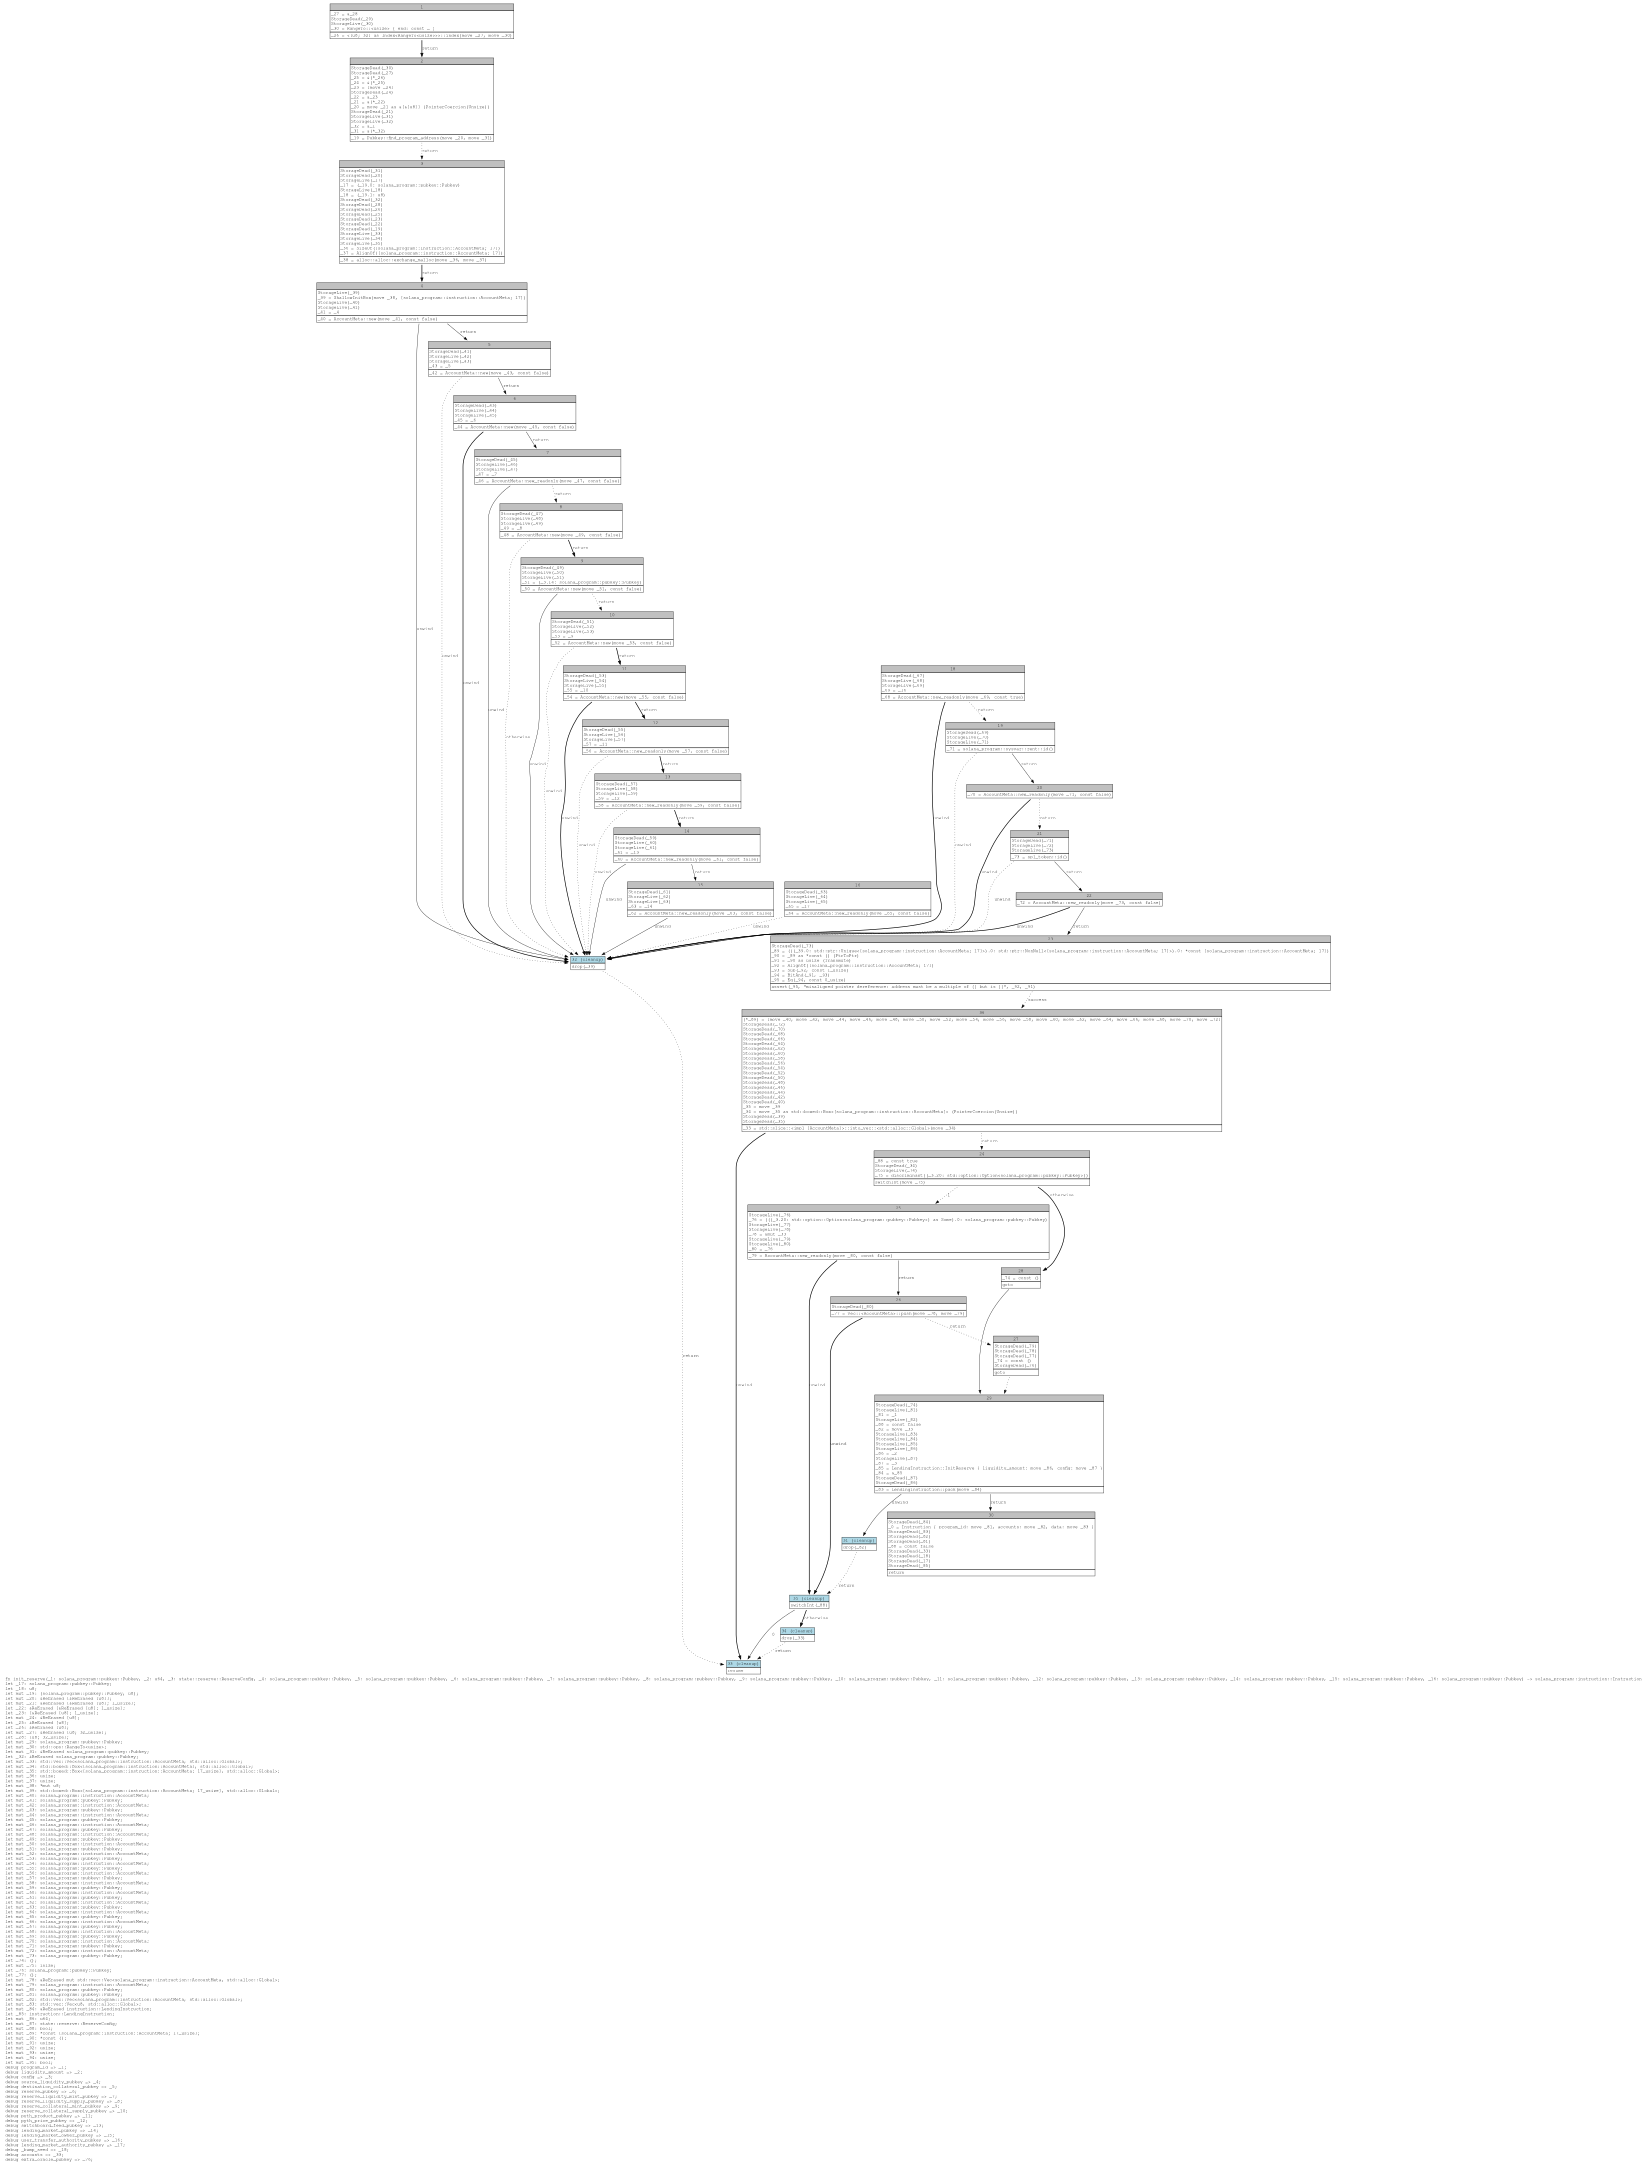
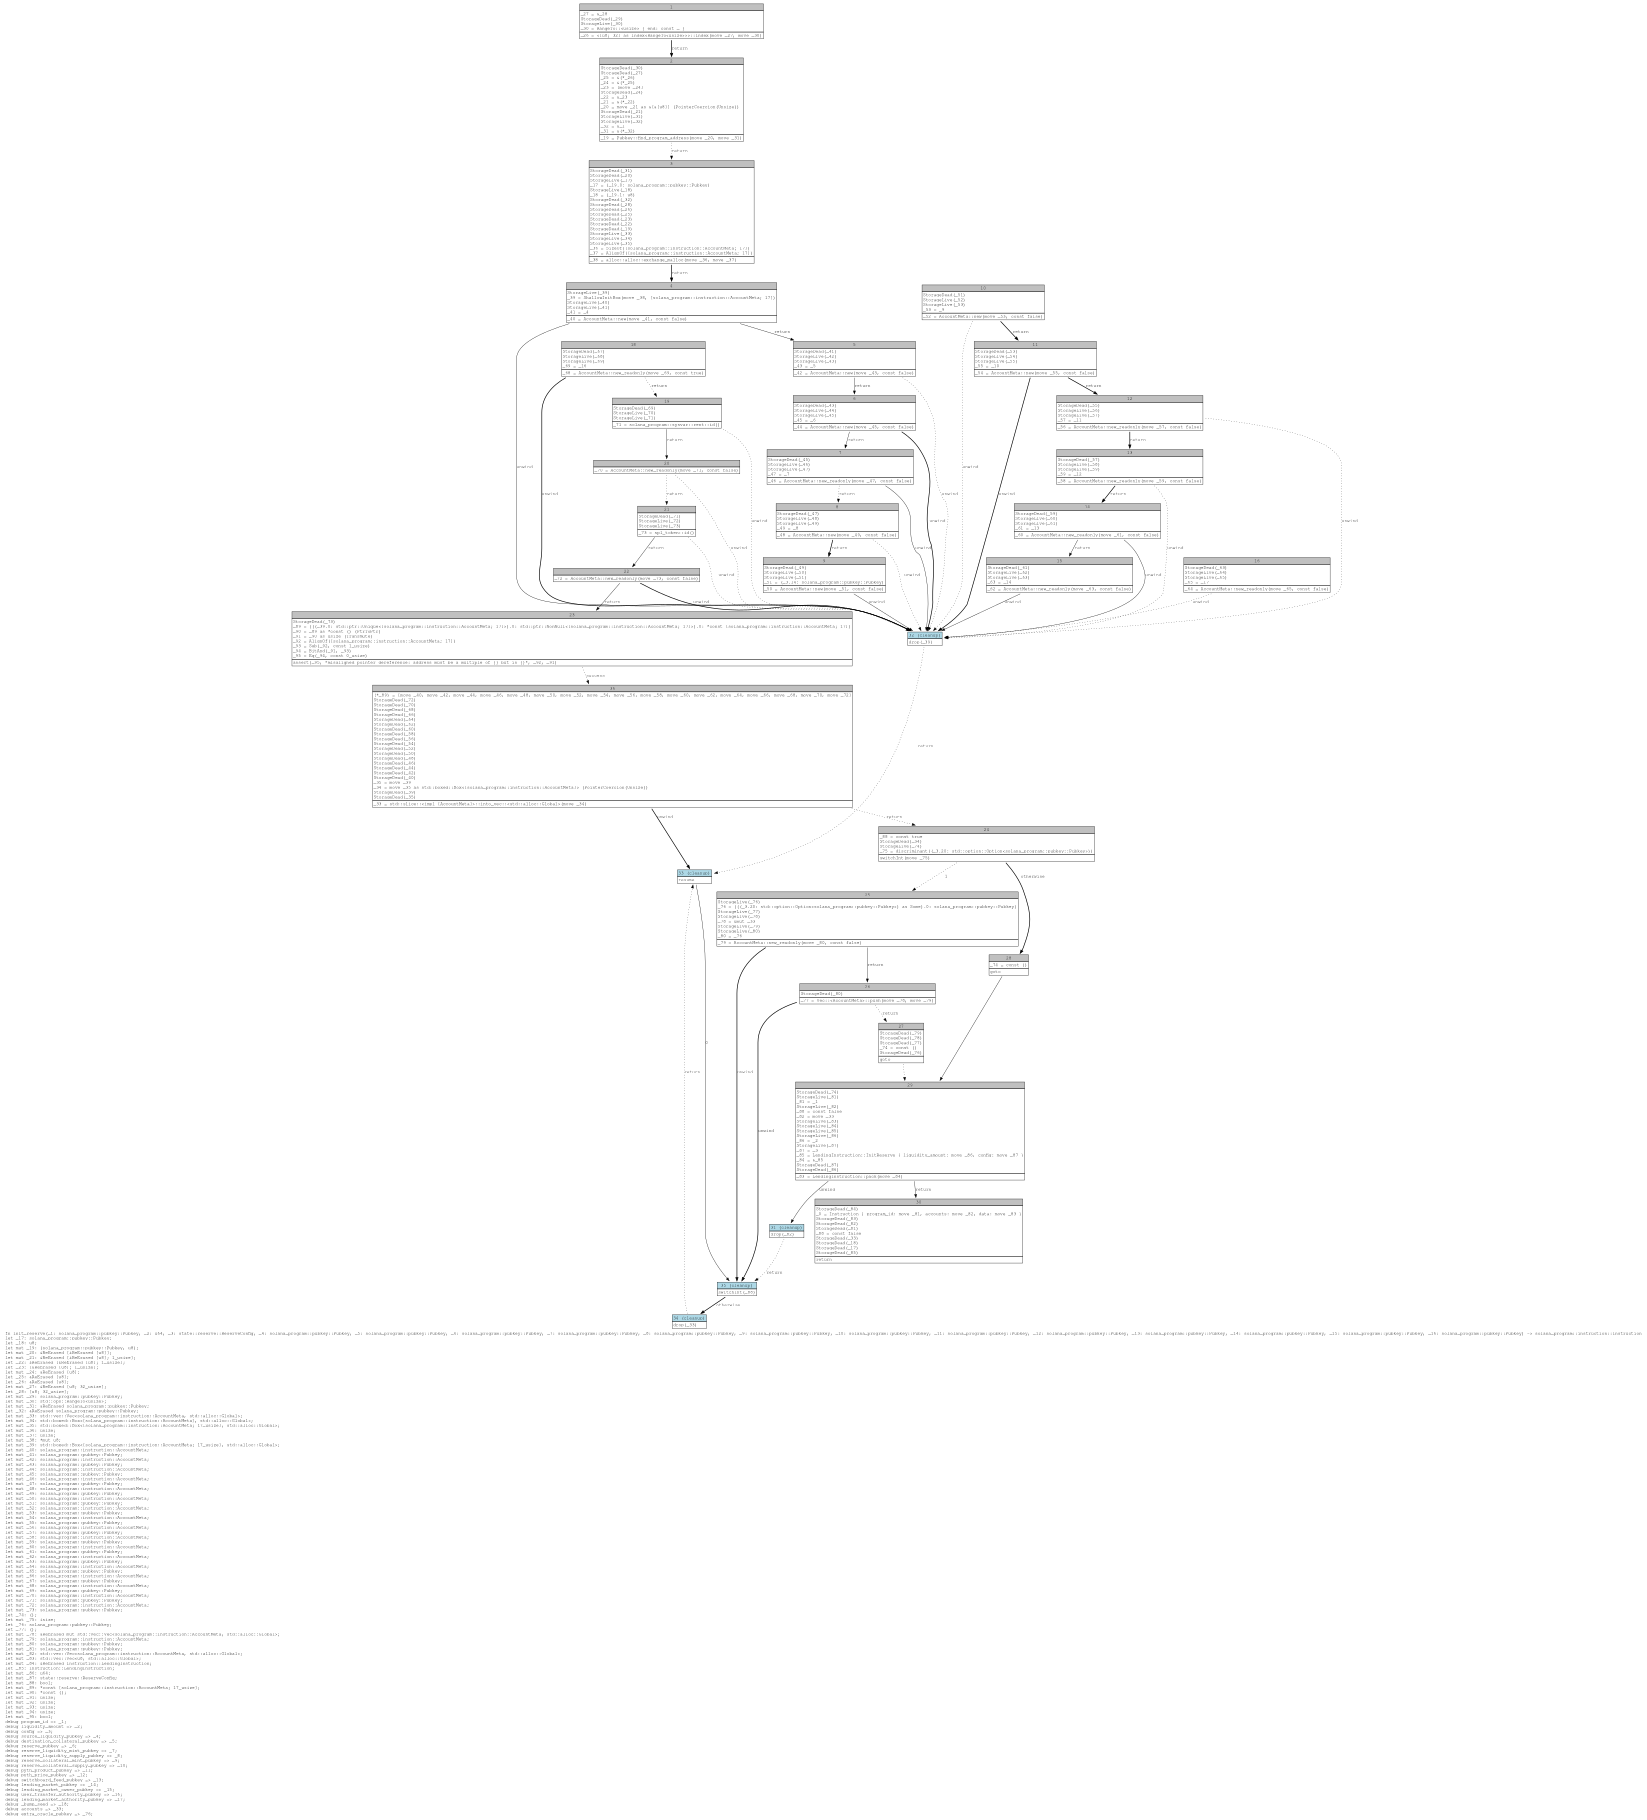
(596, 601) -> none
(518, 737) -> (912, 575)
(960, 928) -> (741, 597)
(769, 1630) -> (705, 1084)
